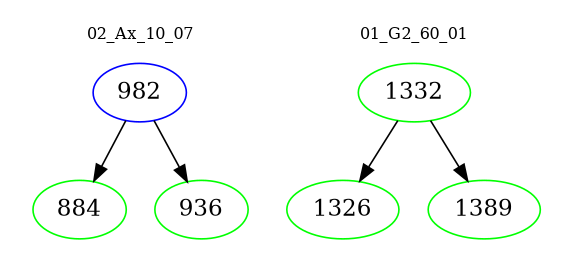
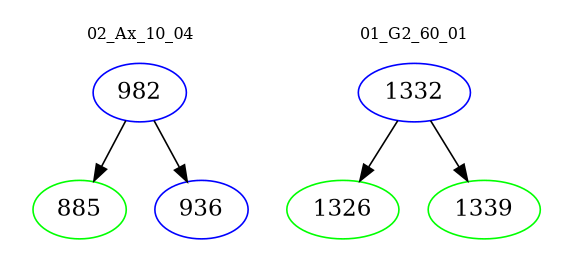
(141, 35) -> (141, 35)
(414, 93) -> (414, 93)
(80, 210) -> (80, 210)
(202, 210) -> (202, 210)
(484, 210) -> (484, 210)
